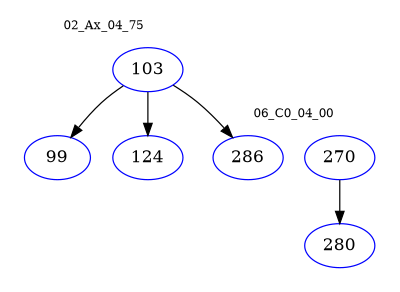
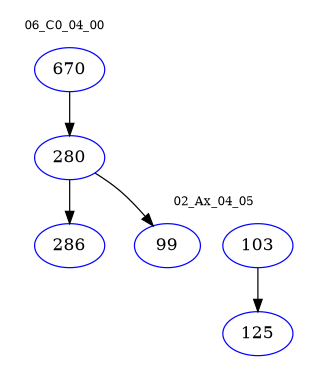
(104, 26) -> (214, 202)
(99, 105) -> (133, 203)
(211, 115) -> (70, 196)
(148, 158) -> (258, 334)
(340, 158) -> (70, 70)
